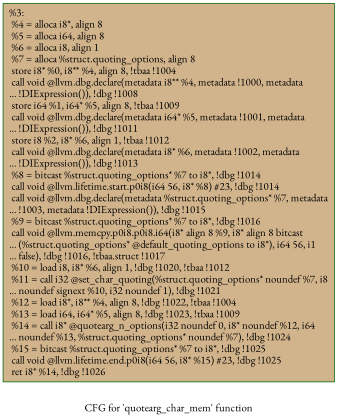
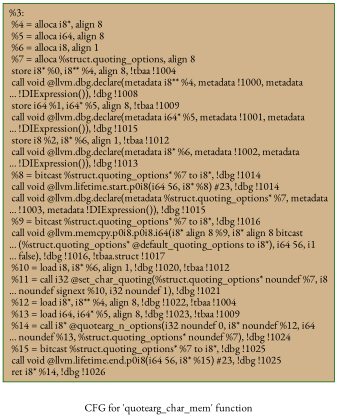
(74, 129) -> (74, 129)
